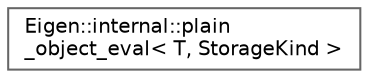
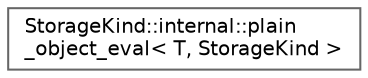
(184, 39) -> (184, 39)
